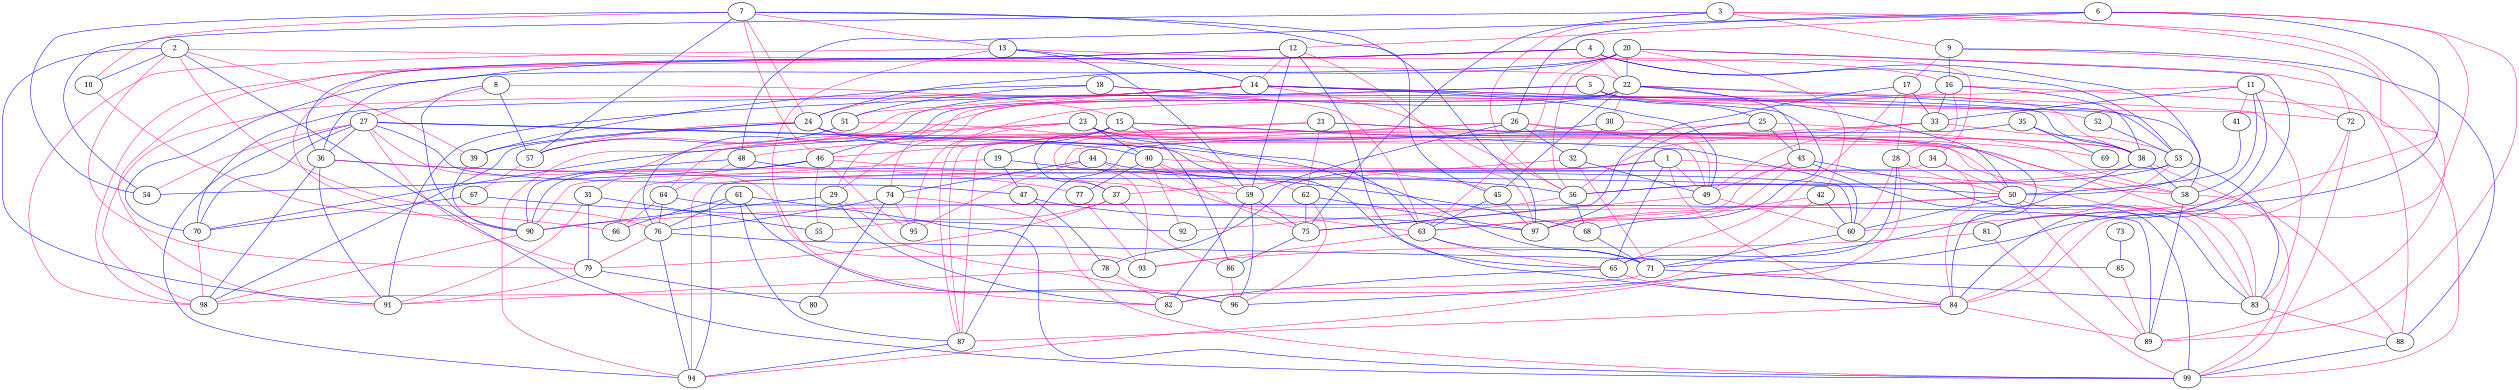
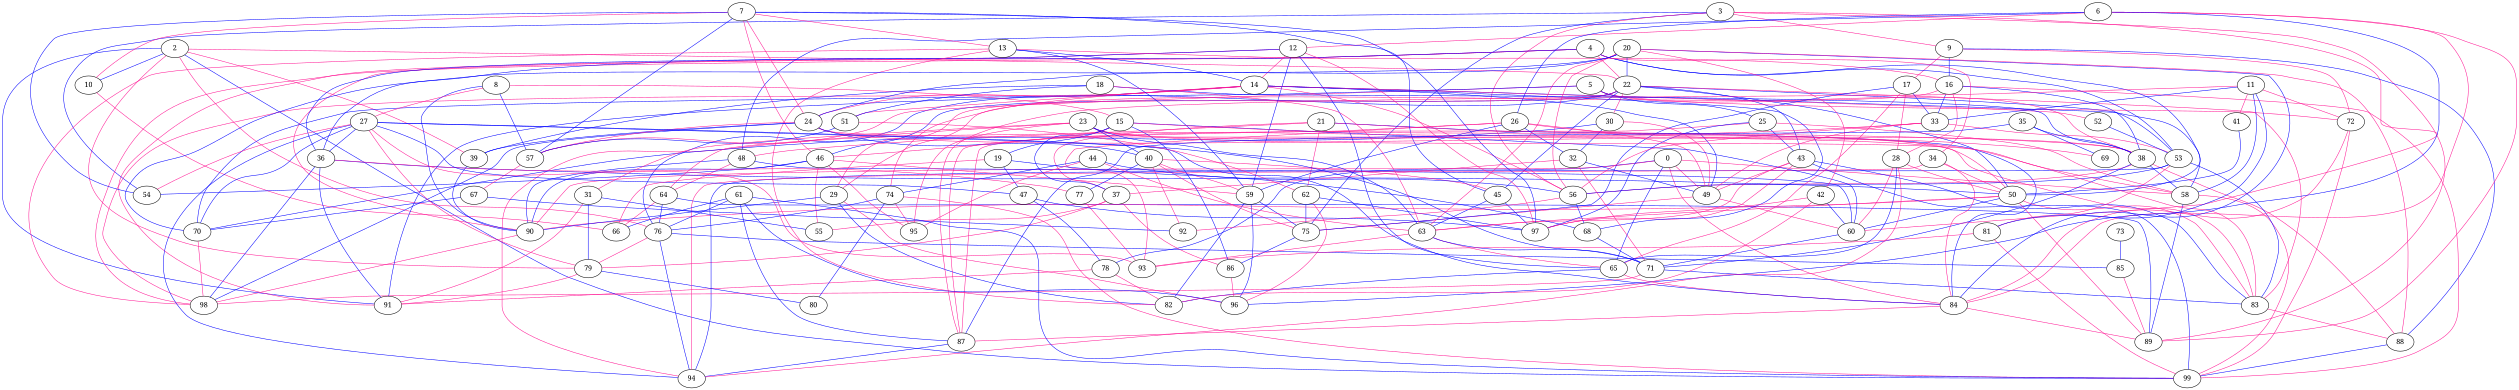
(1668, 159) -> (1668, 159)
